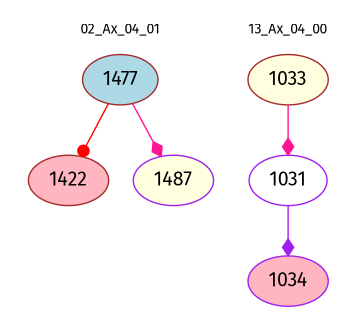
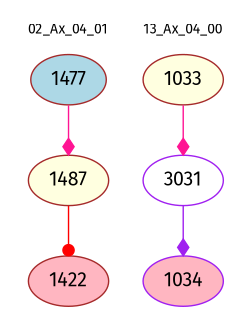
(97, 125) -> (69, 225)
(173, 180) -> (69, 180)
(288, 180) -> (183, 180)
